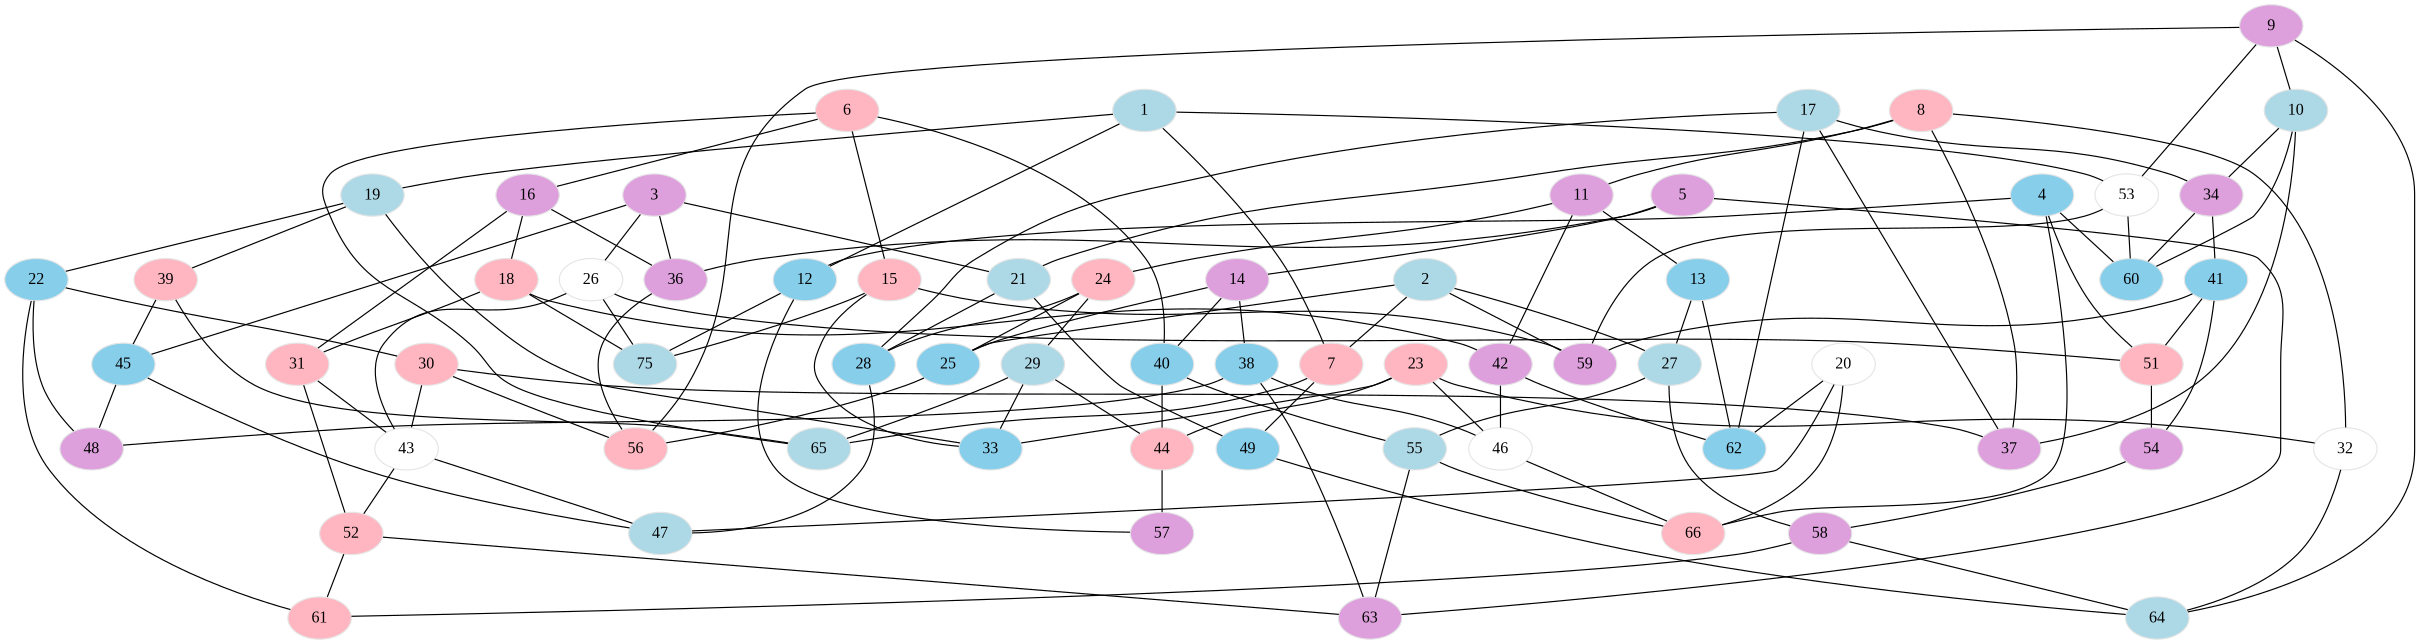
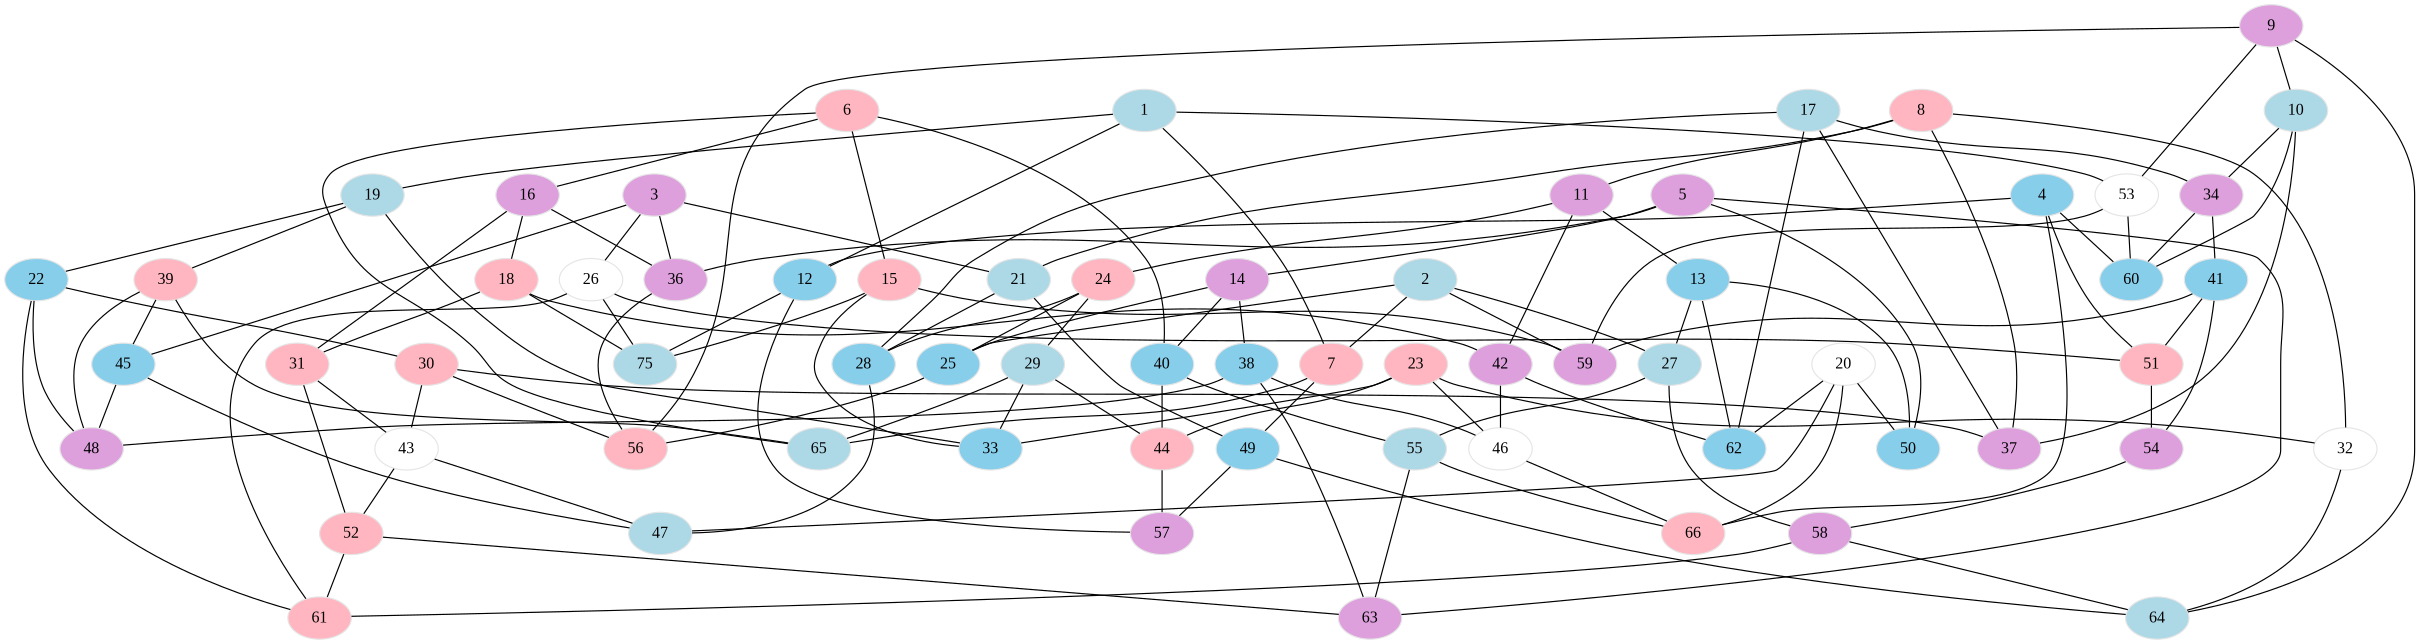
(461, 309) -> (260, 340)
none -> (80, 347)
none -> (1908, 449)
none -> (1205, 491)
